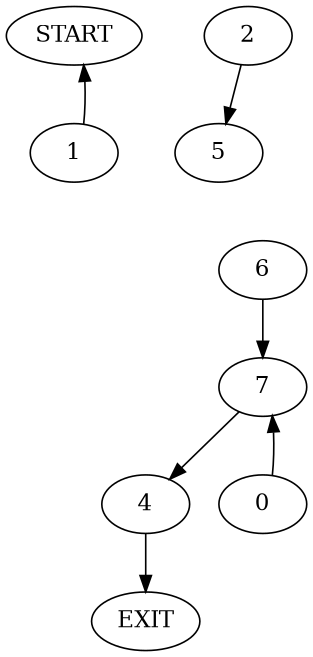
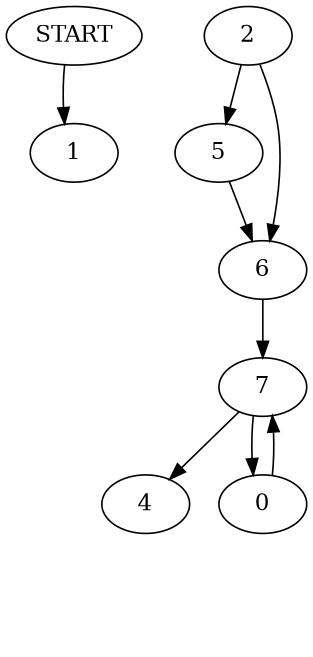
(85, 103) -> (63, 86)
none -> (280, 143)
none -> (238, 203)
none -> (252, 437)
(146, 621) -> none
